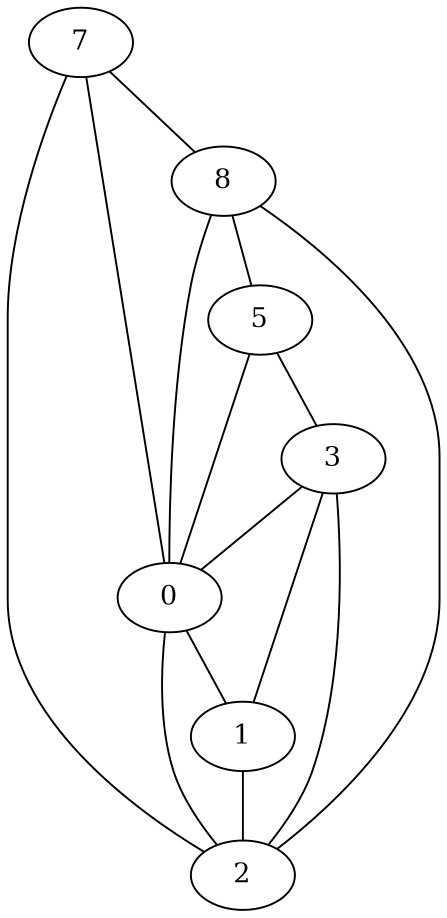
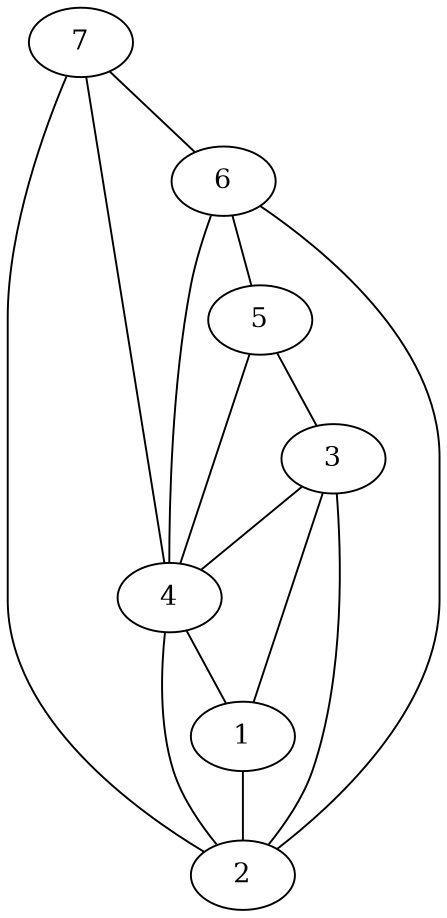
(224, 181) -> (224, 181)
(170, 598) -> (170, 598)
